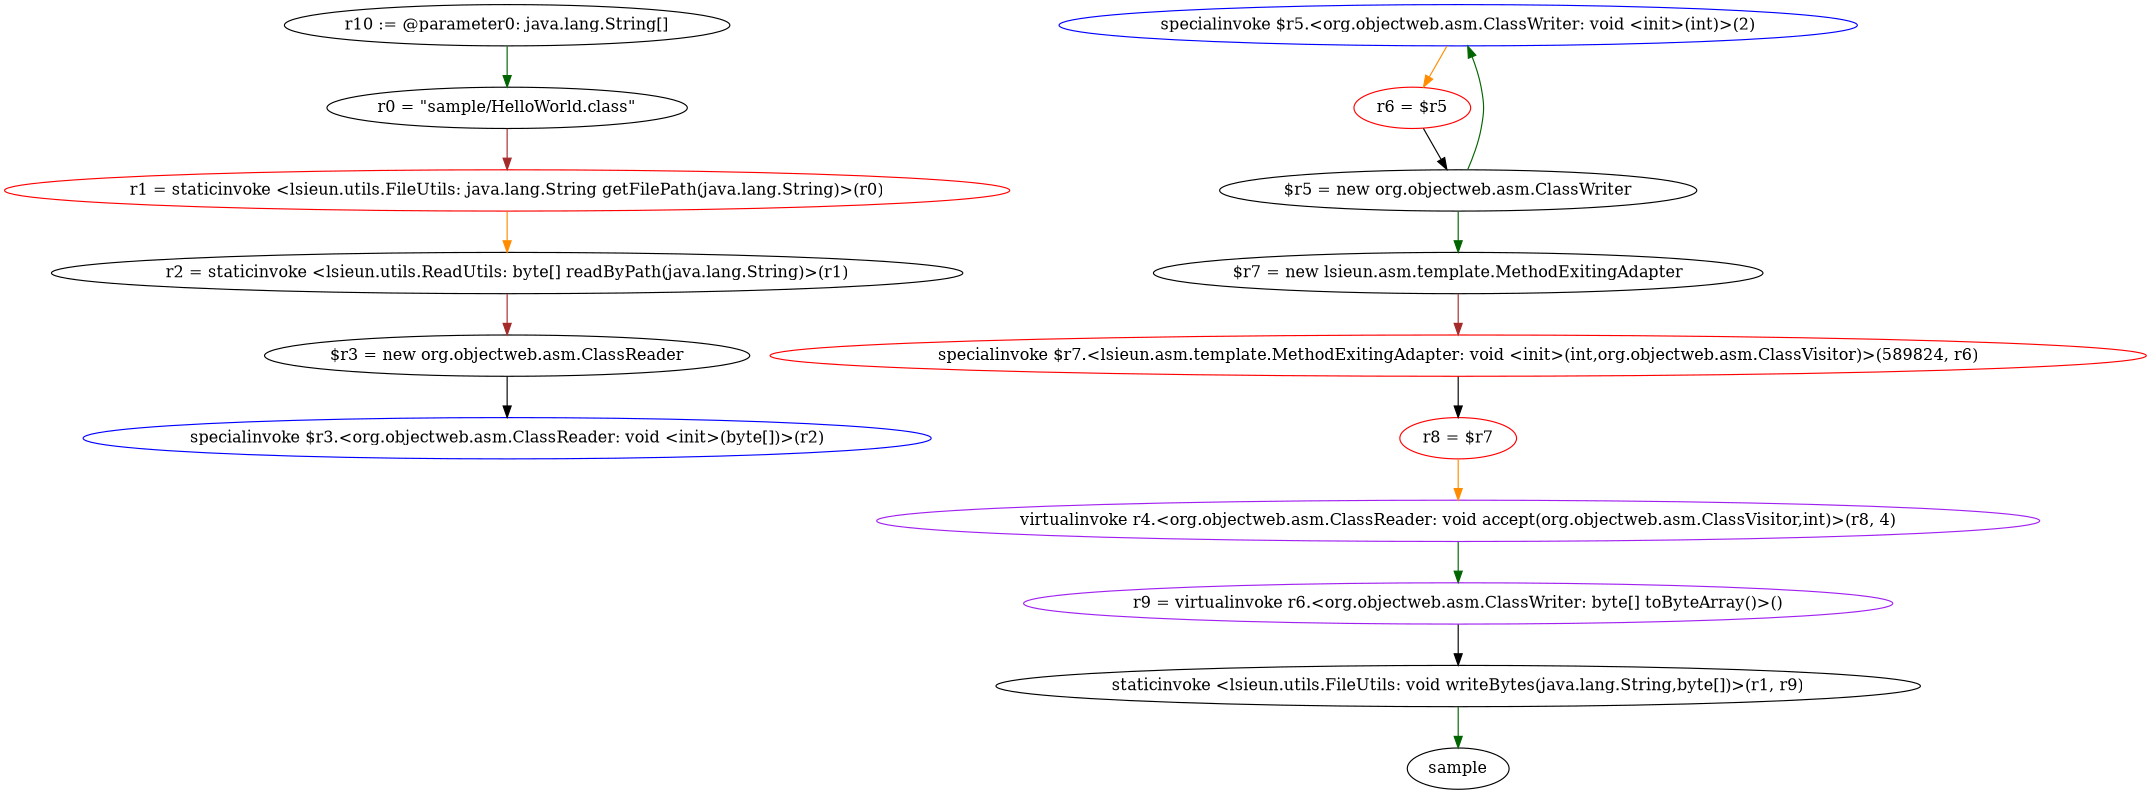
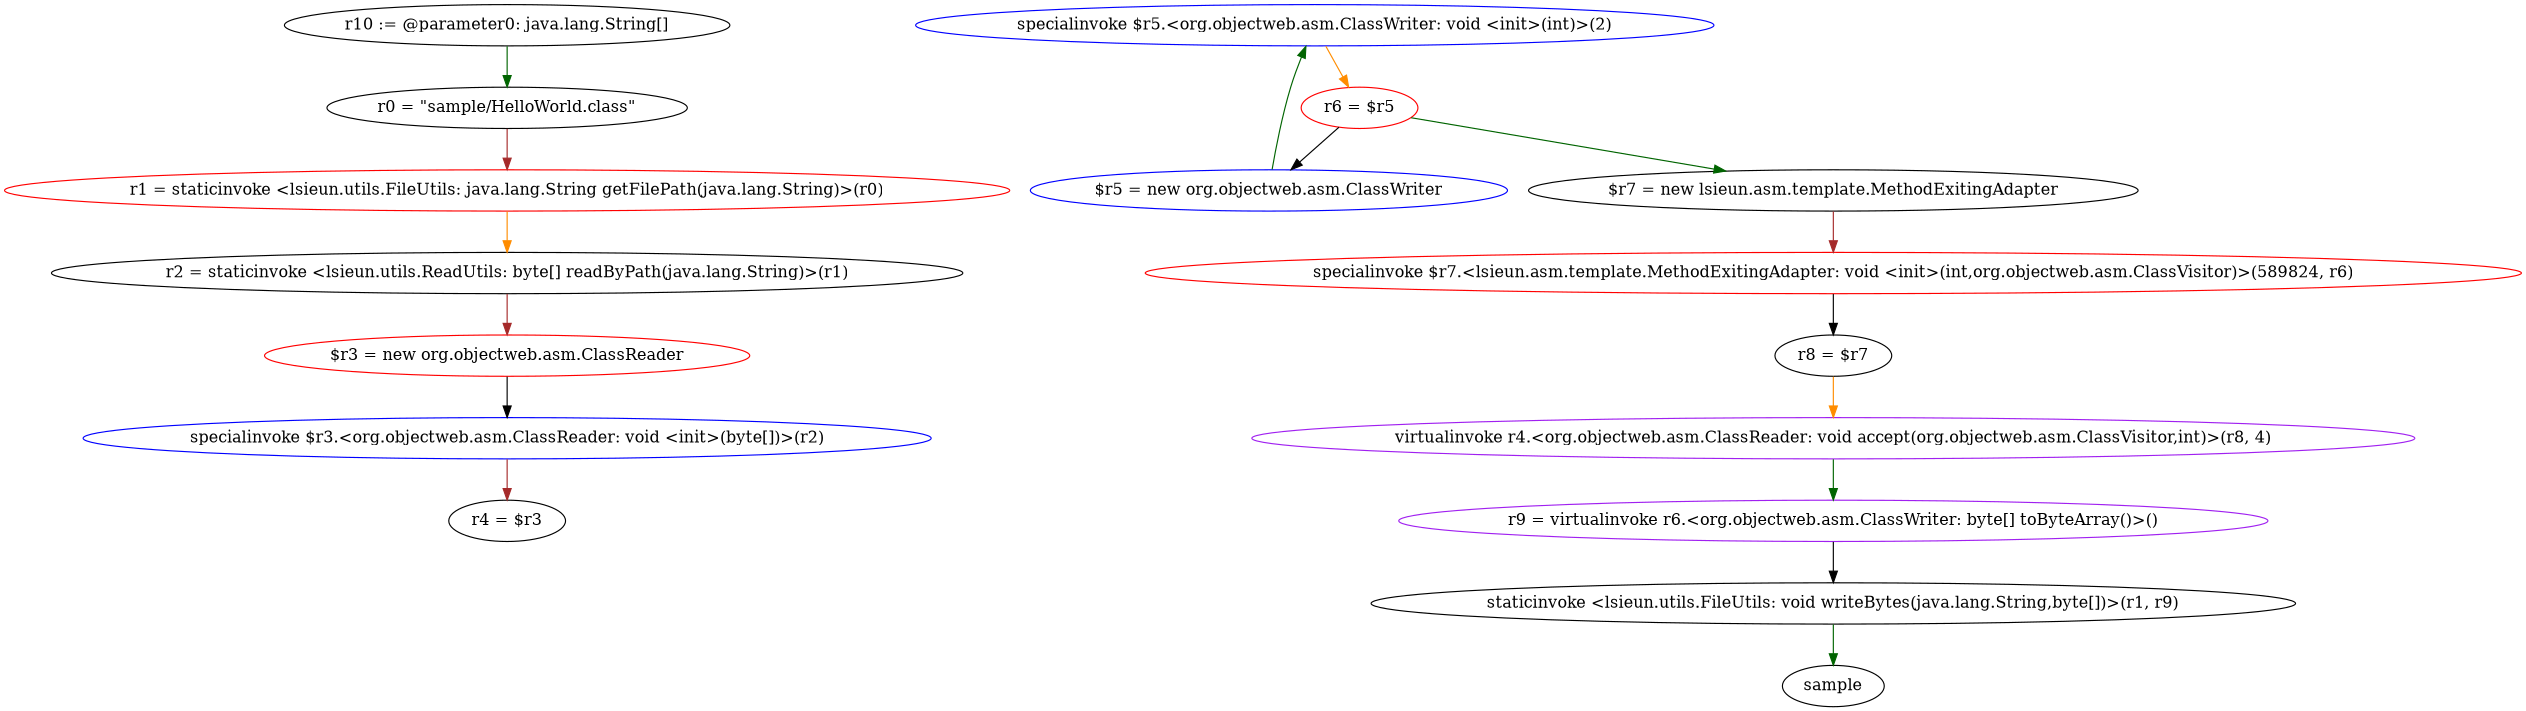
(1458, 190) -> (1269, 190)
(1458, 226) -> (1563, 143)
(507, 356) -> (507, 356)
(1458, 438) -> (1833, 356)
none -> (507, 521)
